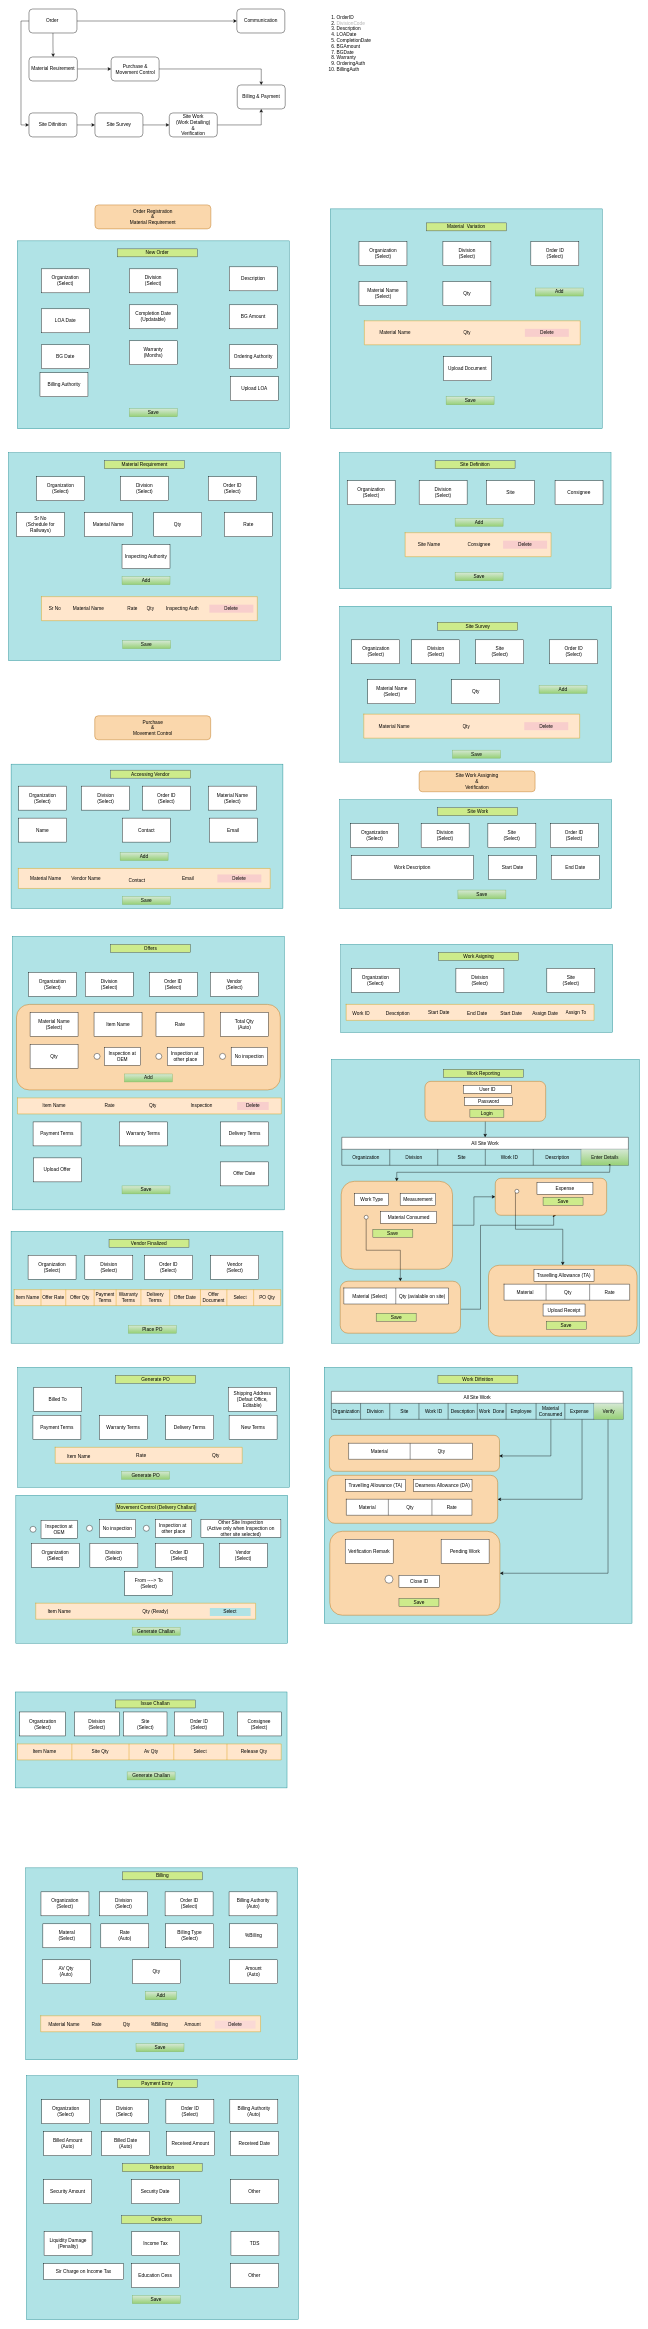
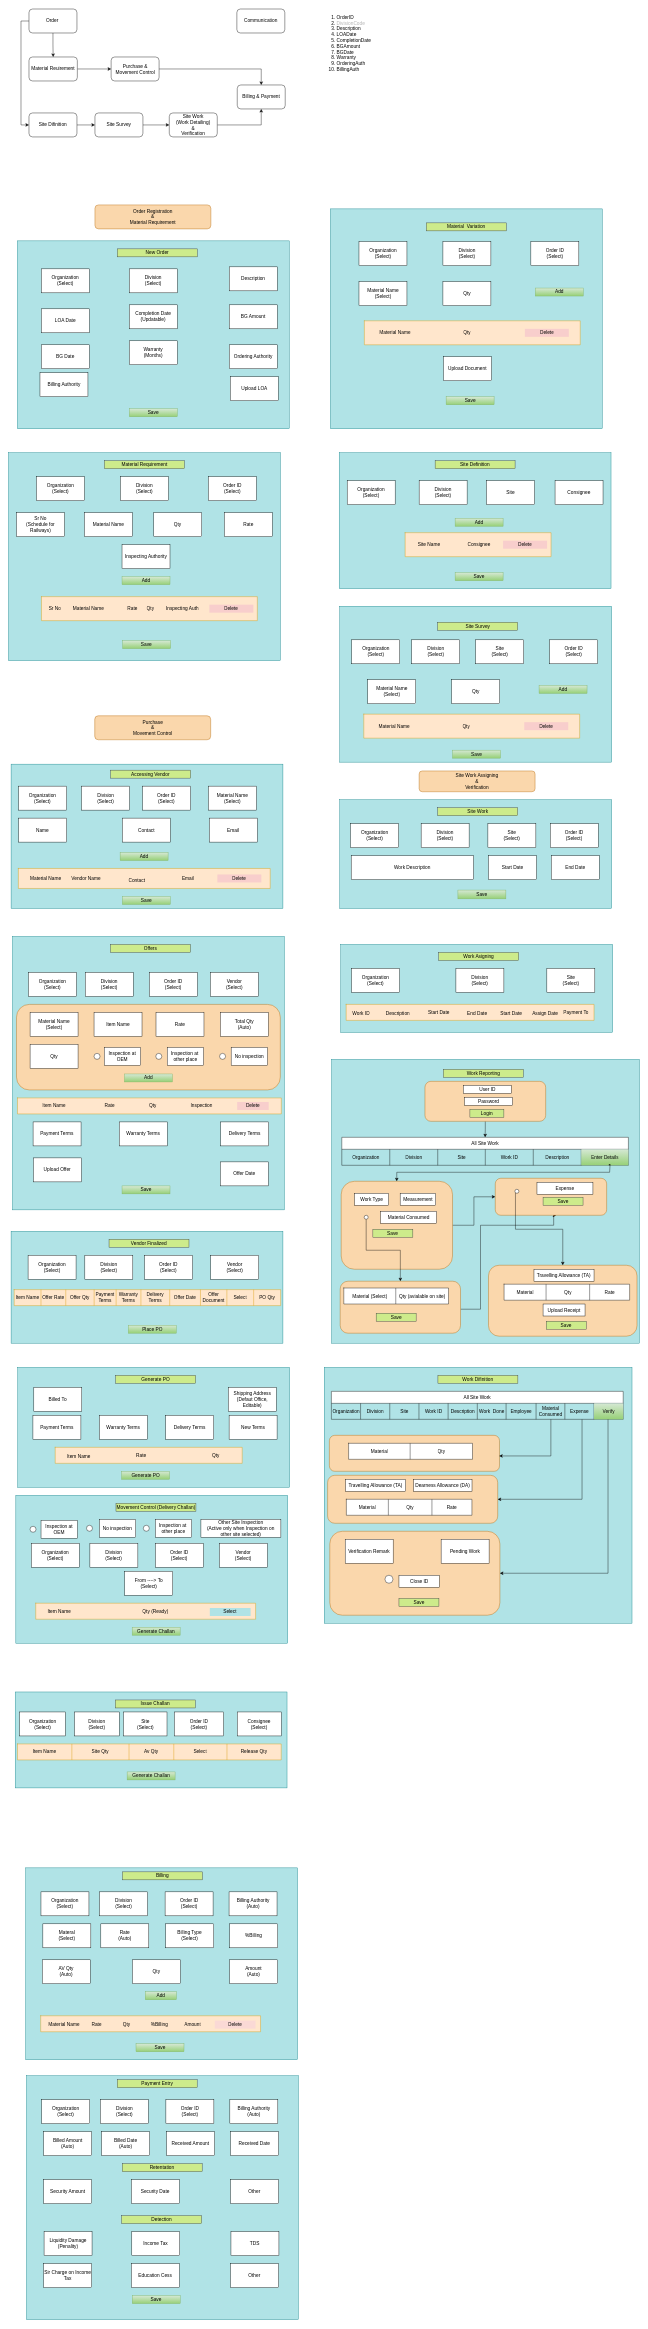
(233, 20) -> none
(576, 1012) -> (576, 1012)
(84, 2272) -> (68, 2276)
